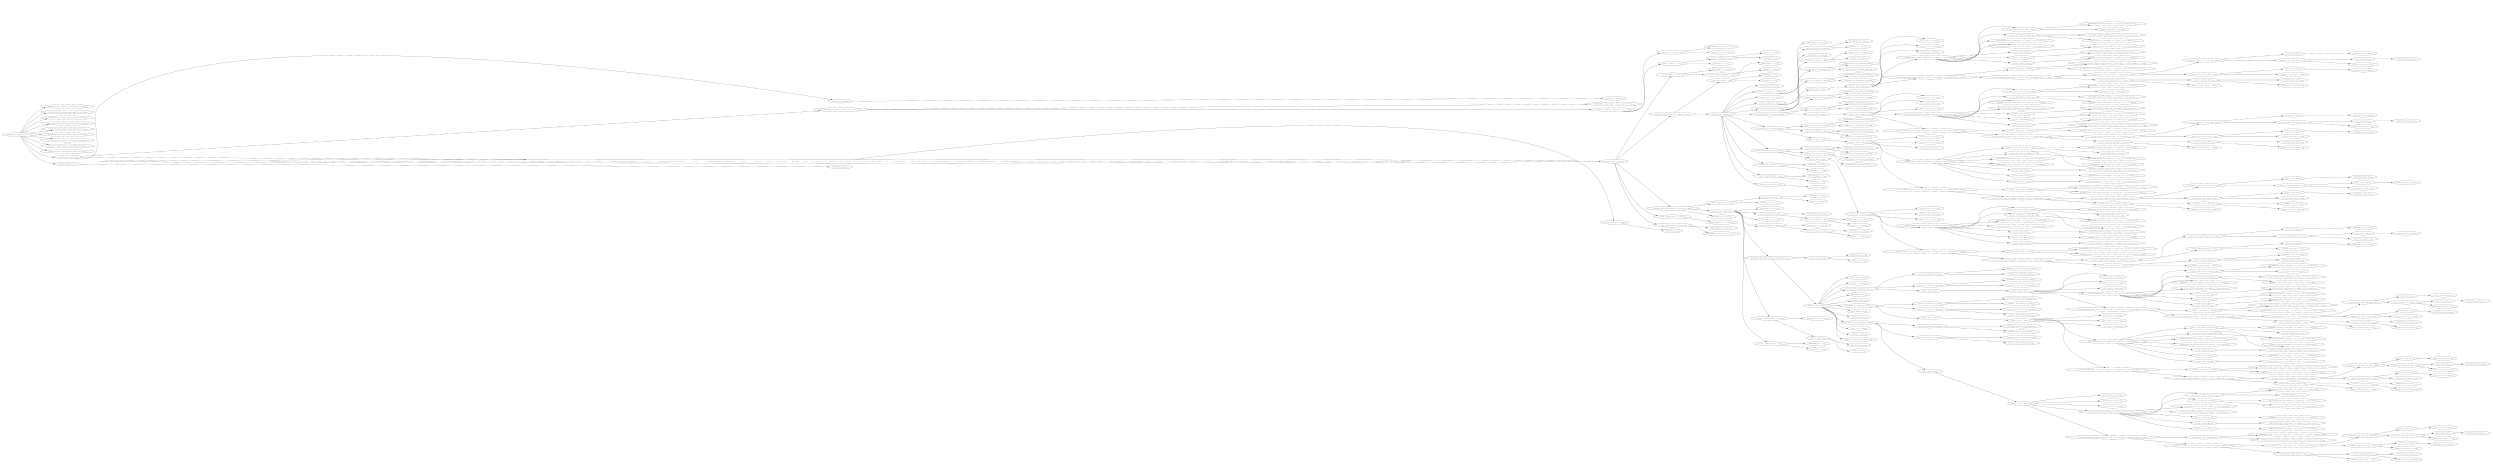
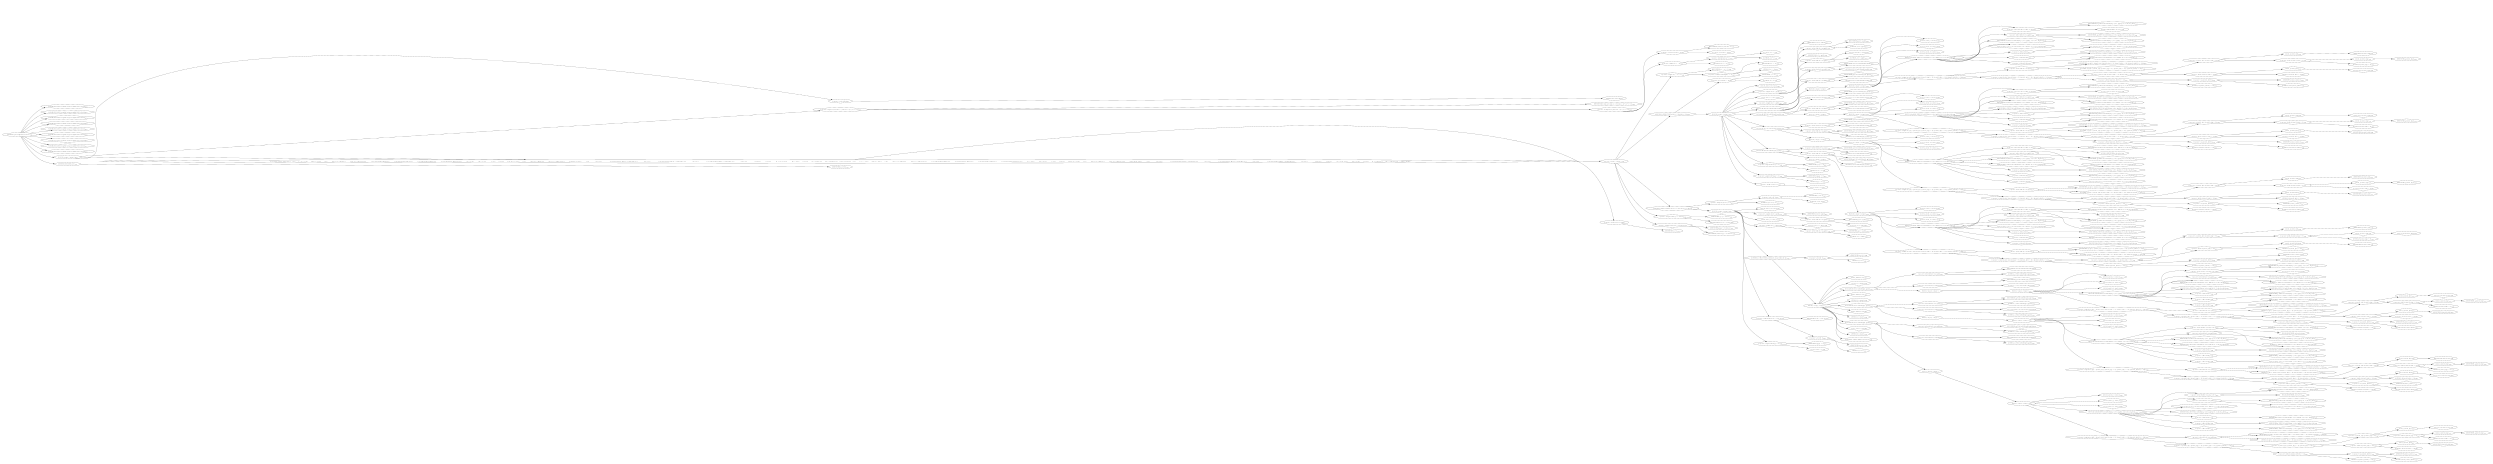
(1696, 213) -> (1698, 217)
